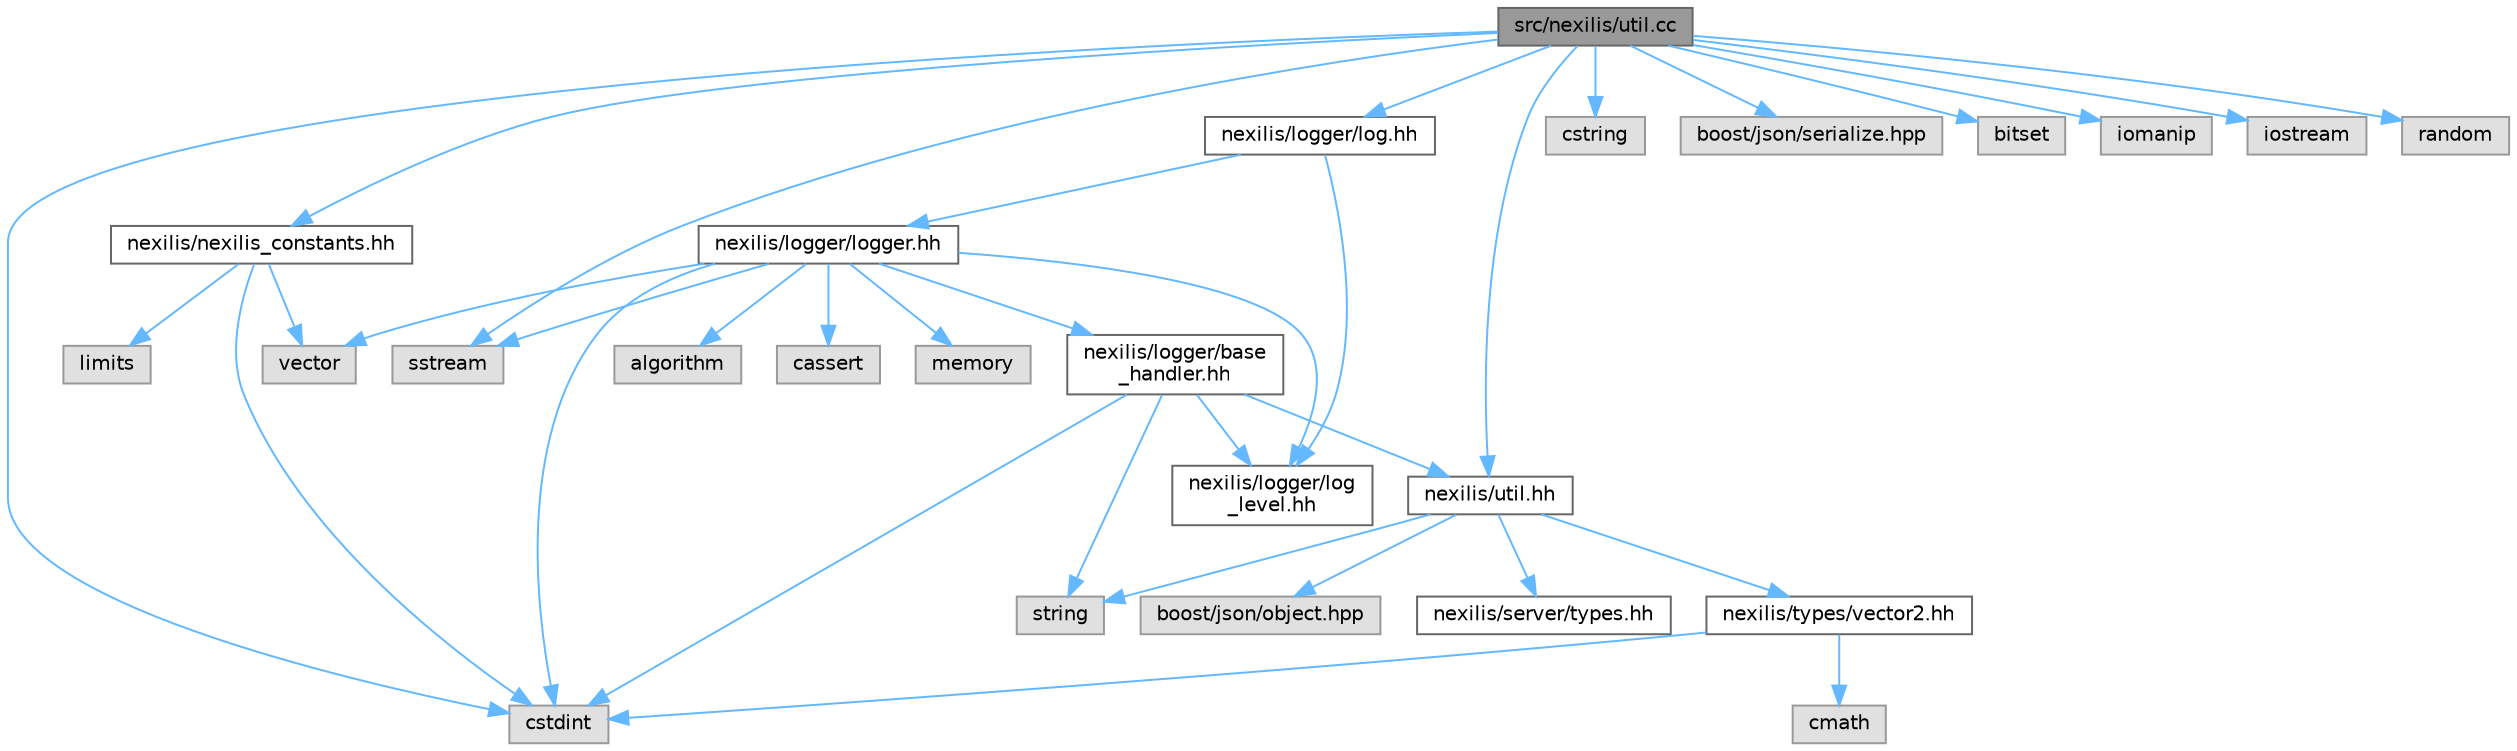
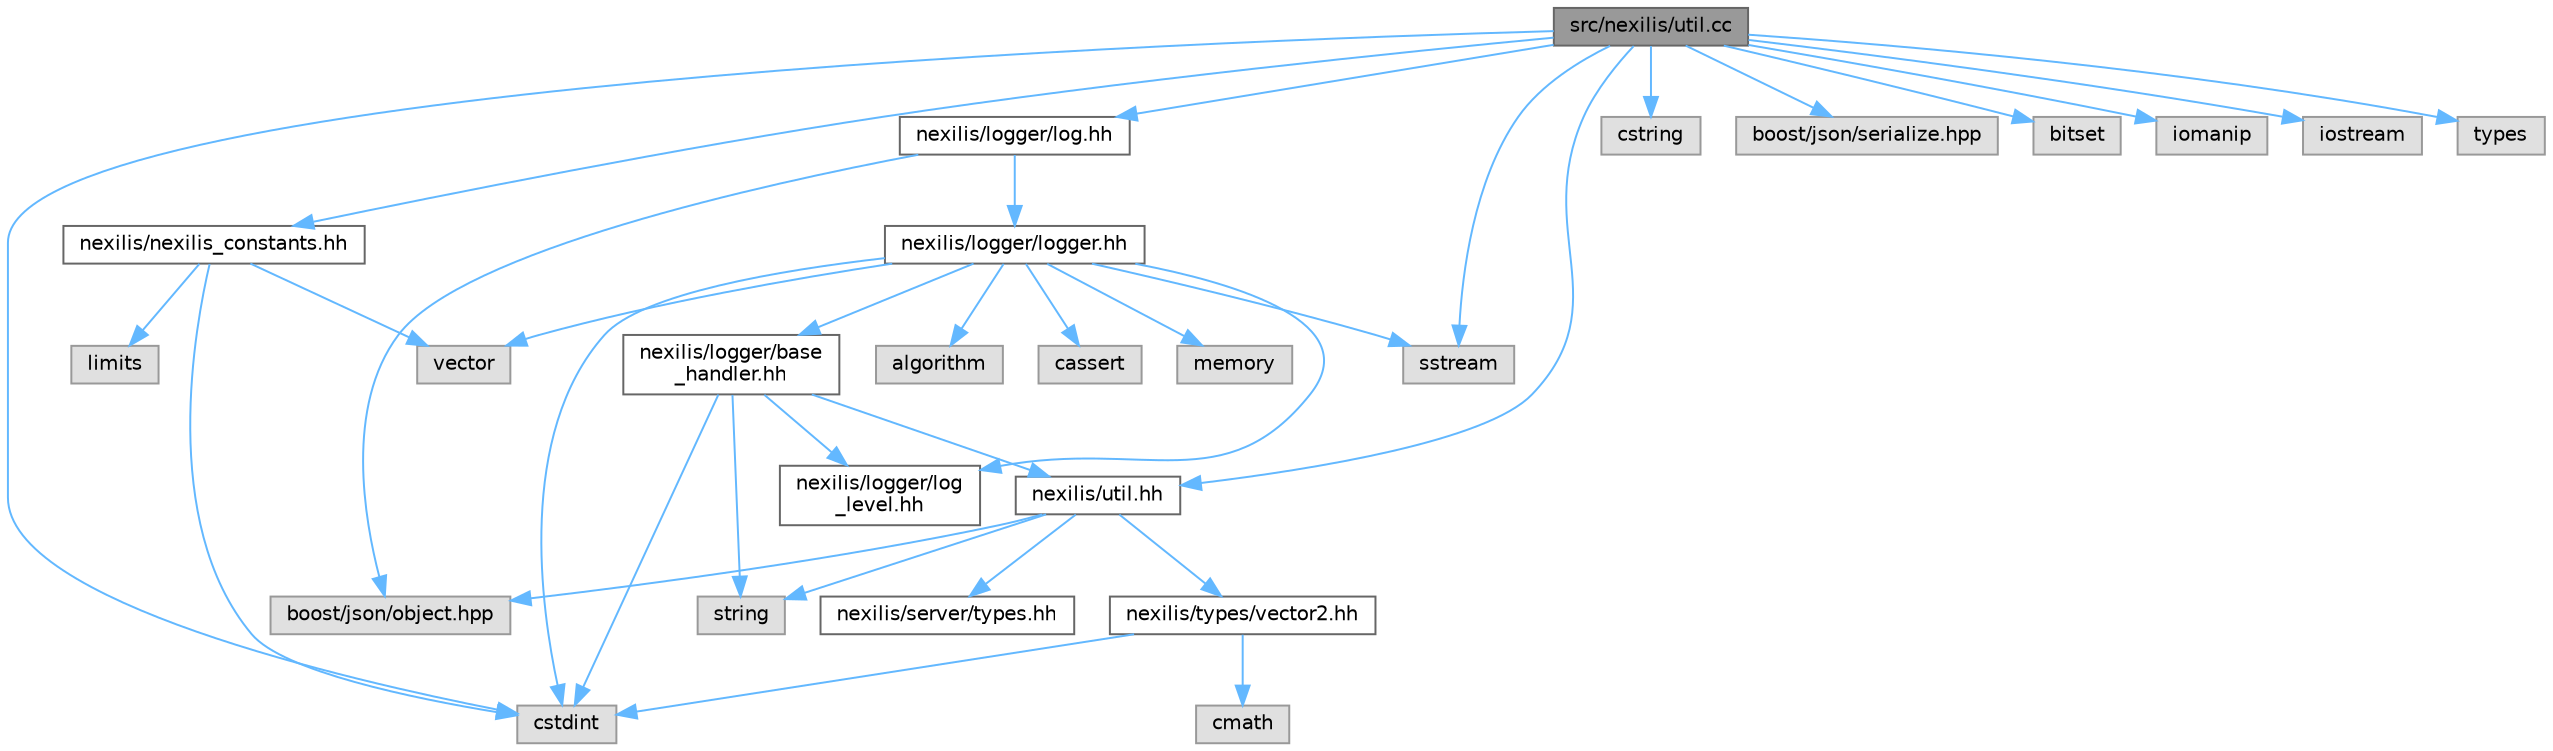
(2456, 136) -> (2501, 136)
(1347, 305) -> (529, 257)
